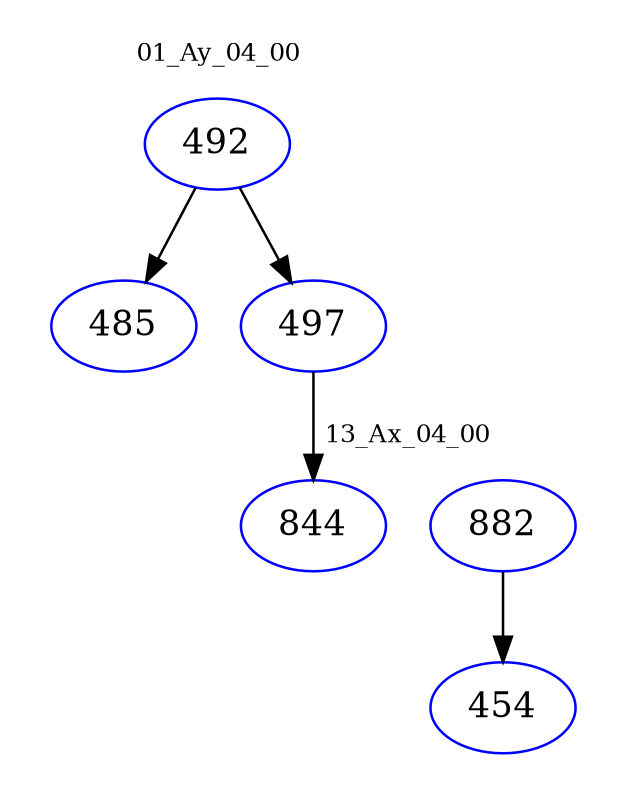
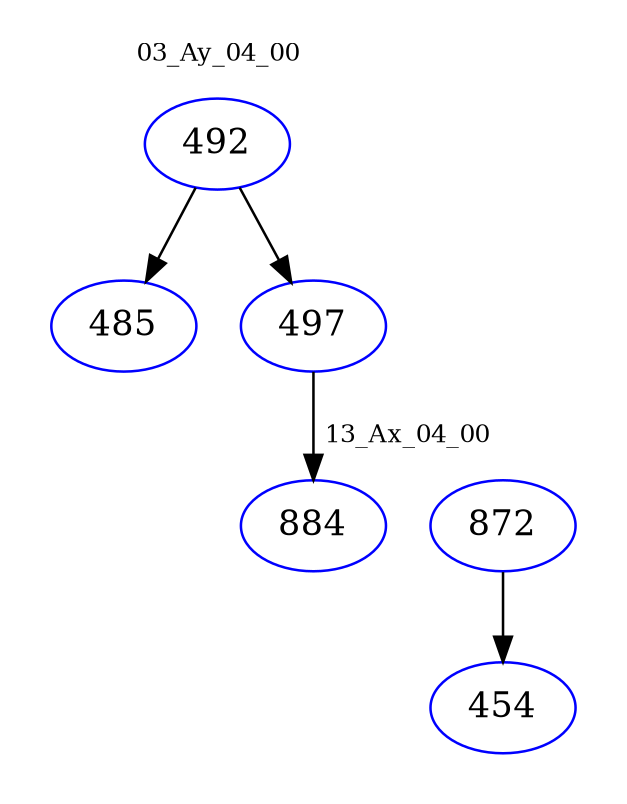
(219, 54) -> (219, 54)
(313, 526) -> (313, 526)
(503, 526) -> (503, 526)
